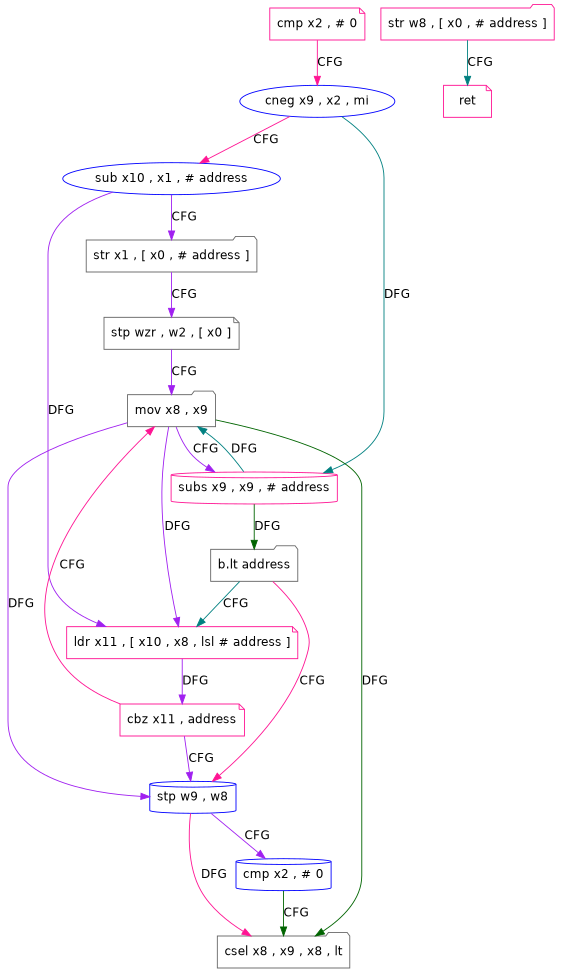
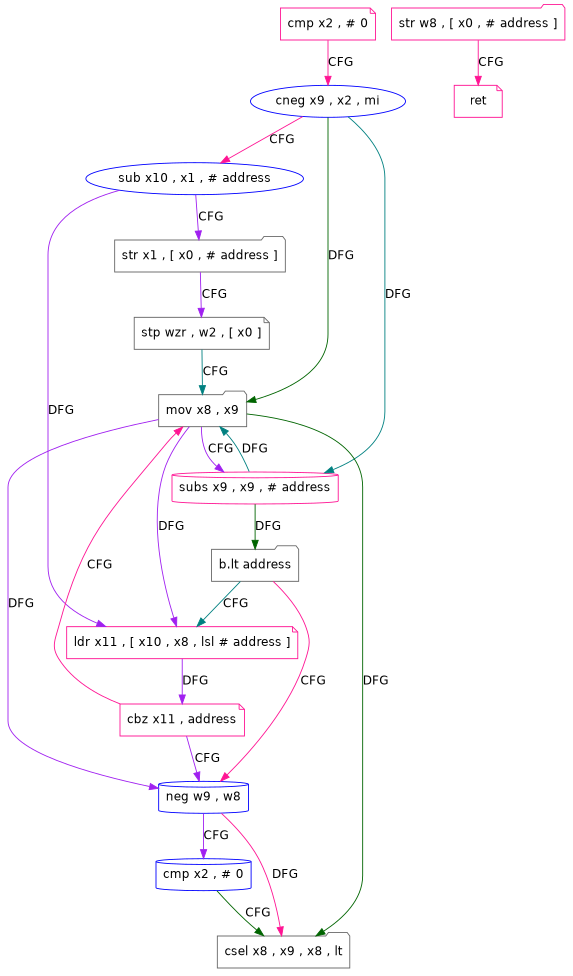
(468, 58) -> (478, 58)
none -> (328, 278)
(172, 368) -> (202, 368)
(193, 797) -> (204, 797)
